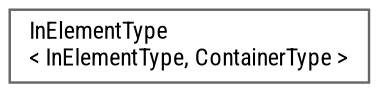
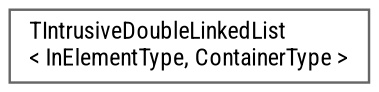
(189, 46) -> (189, 46)
